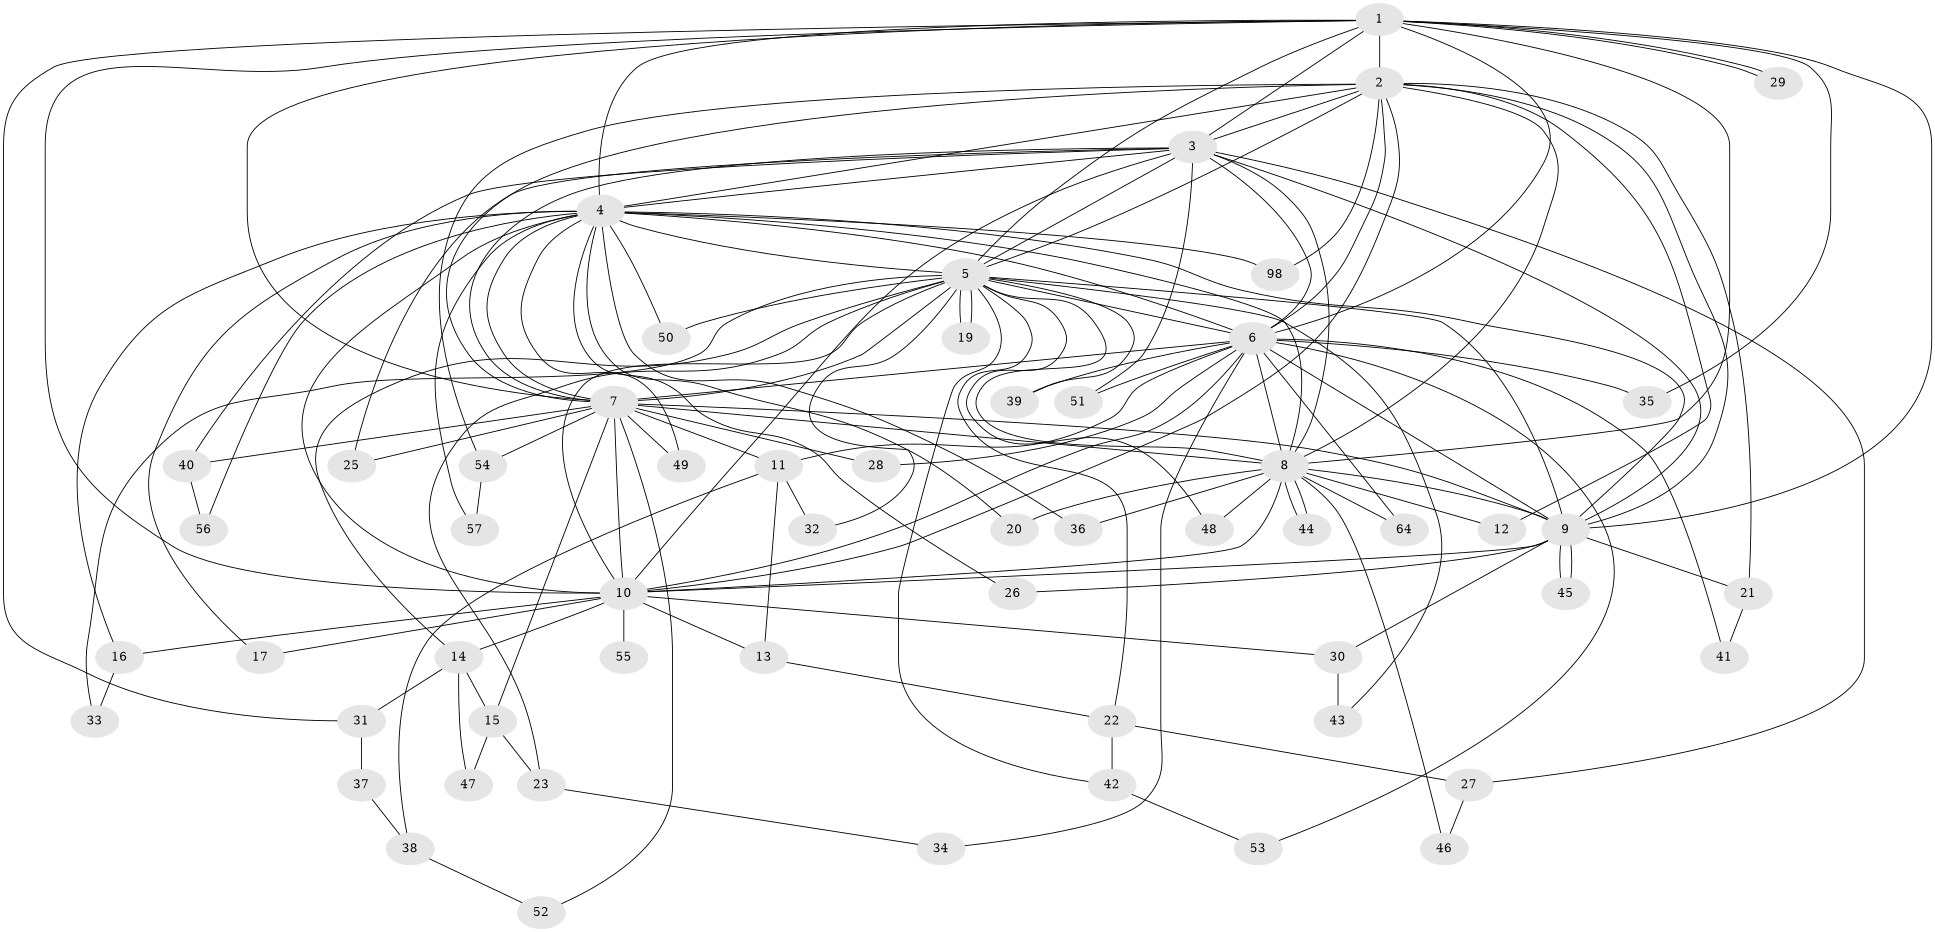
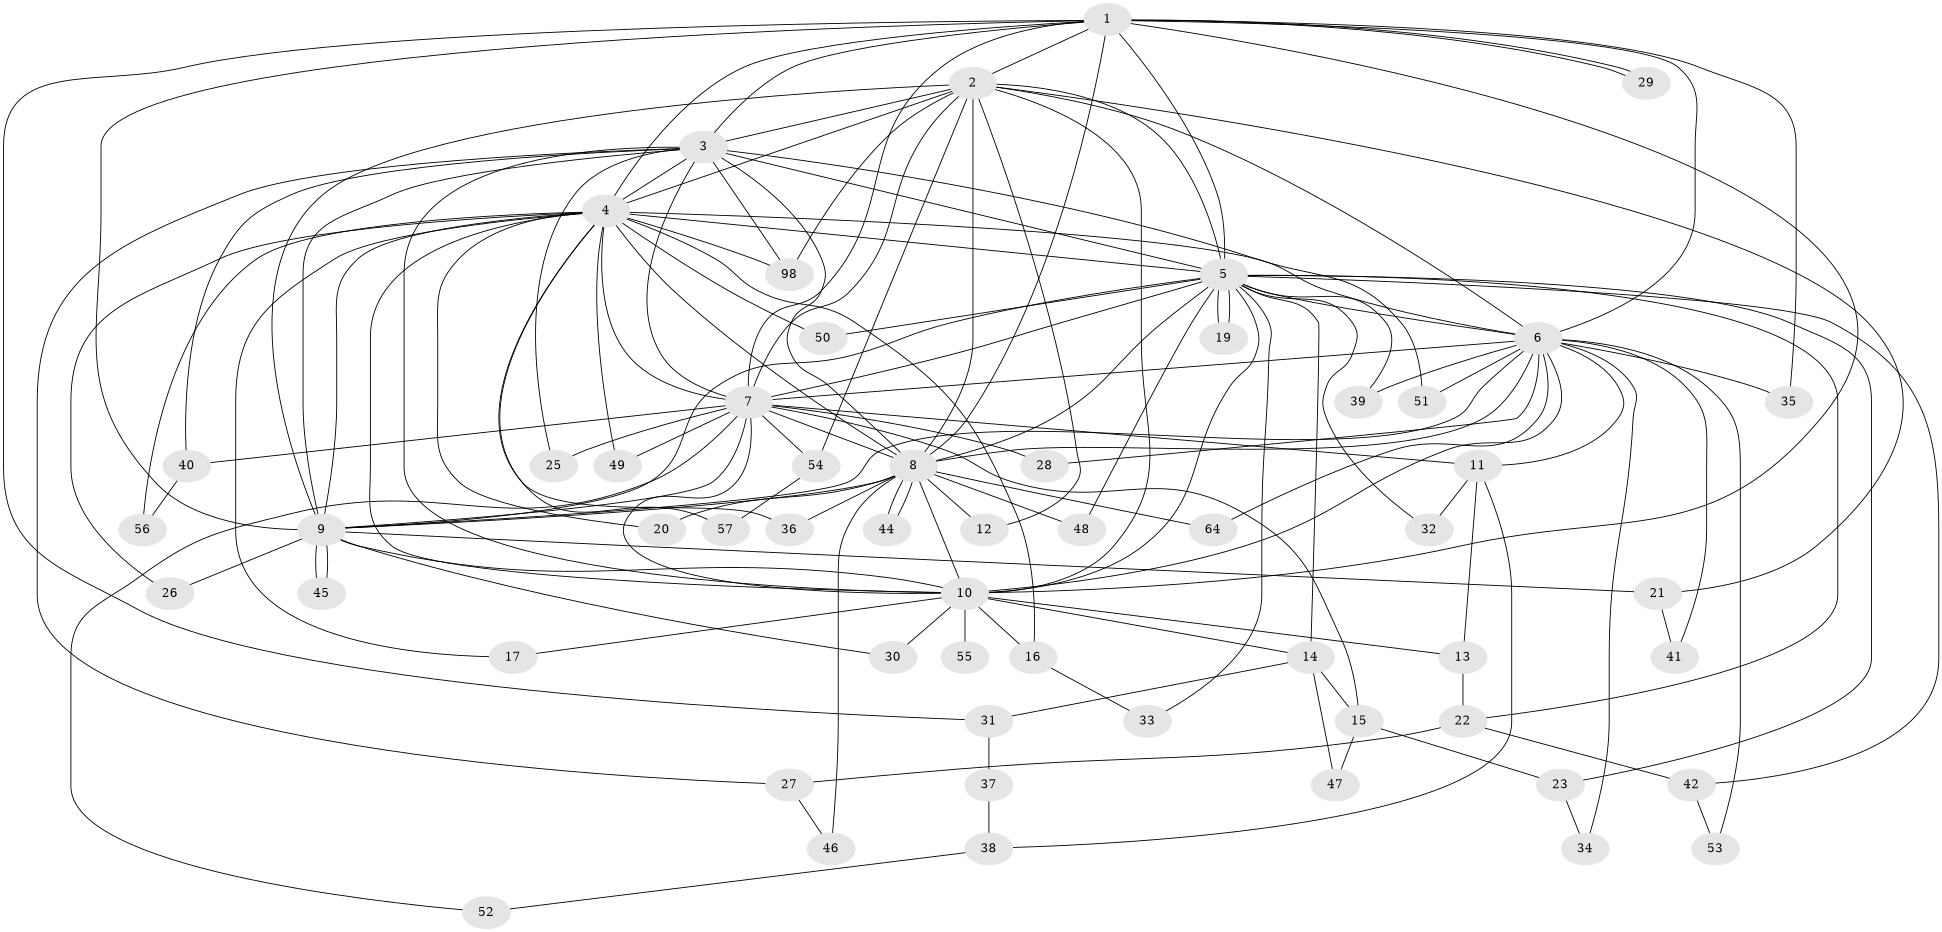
(1293, 234) -> (747, 211)
(1338, 721) -> none
